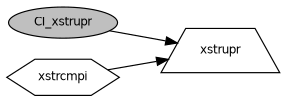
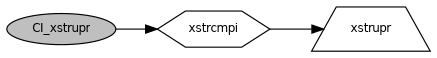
(138, 36) -> (131, 29)
